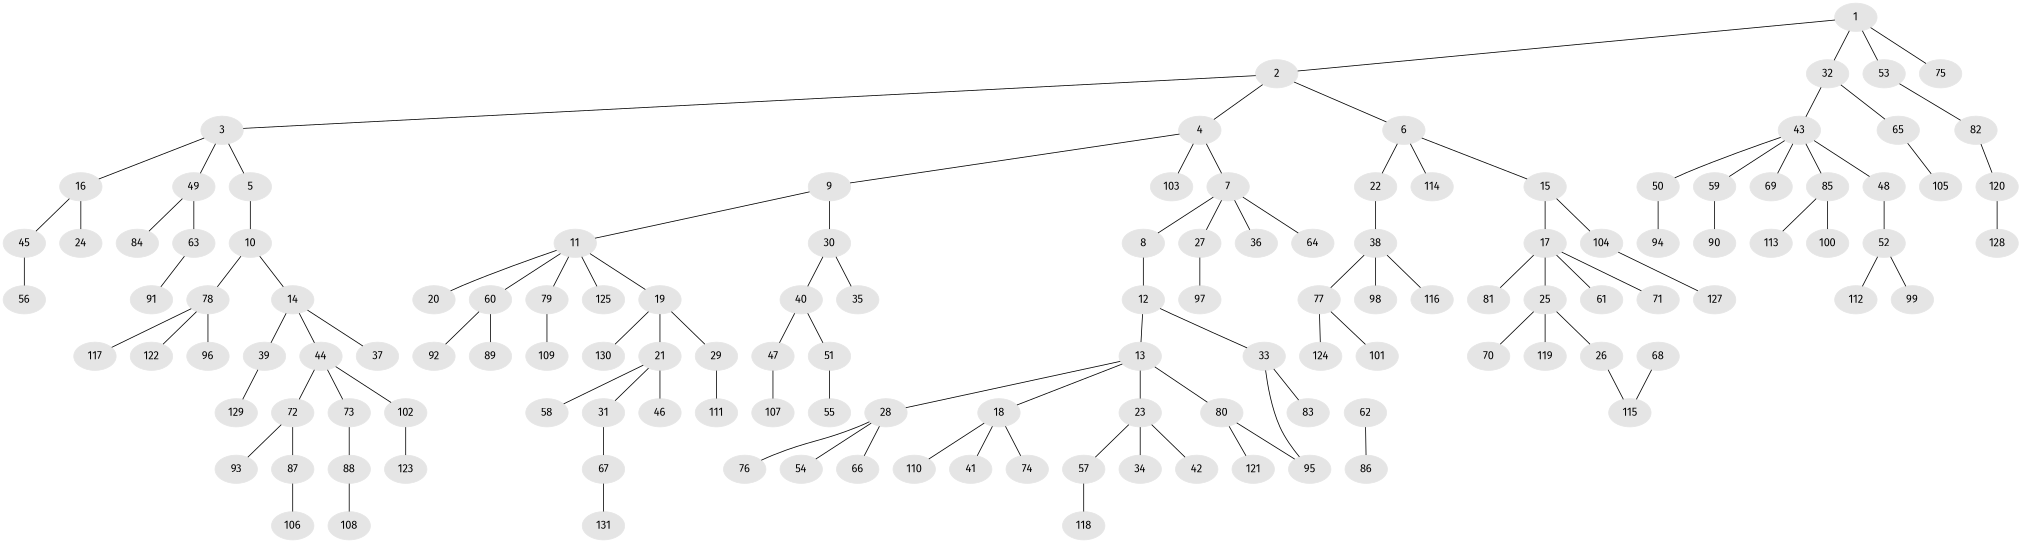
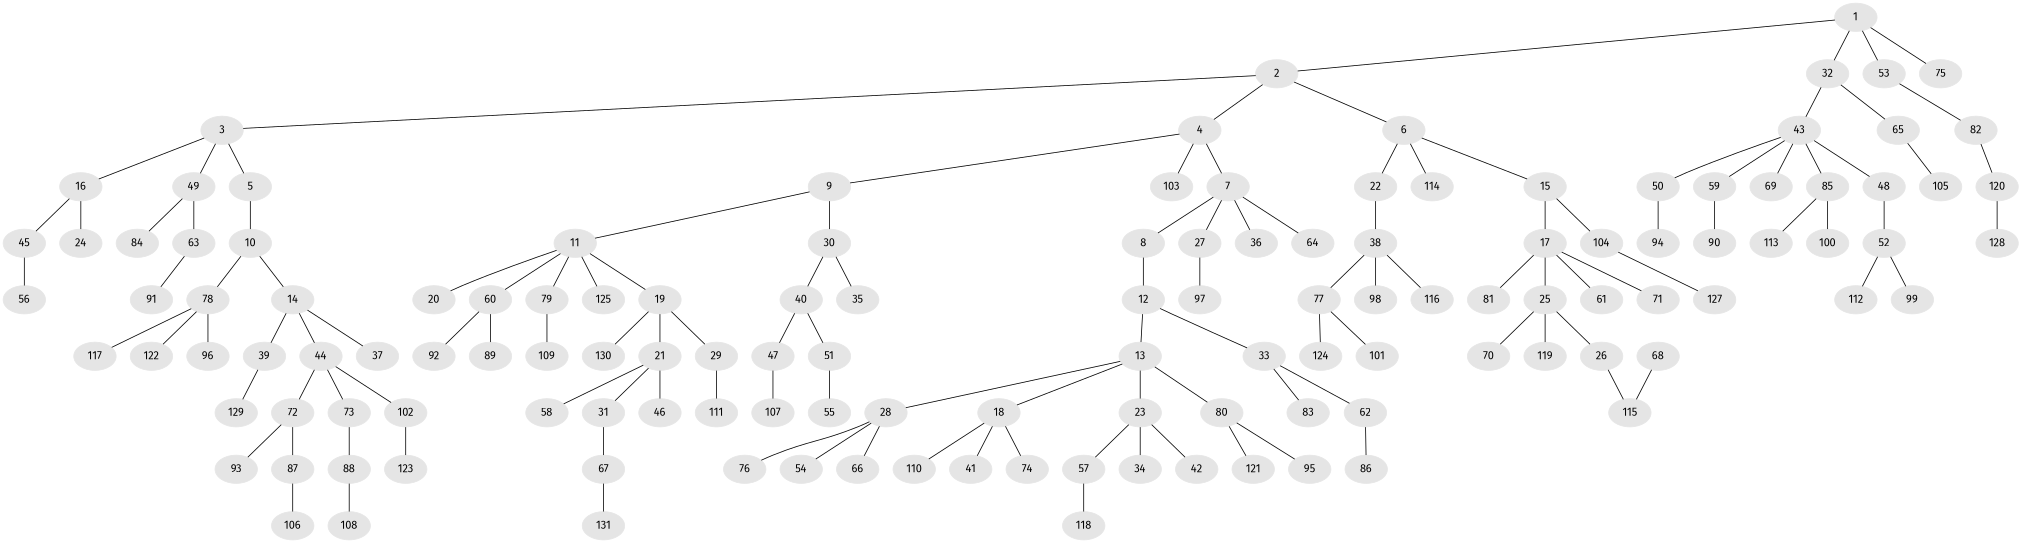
(1276, 416) -> (1315, 385)
